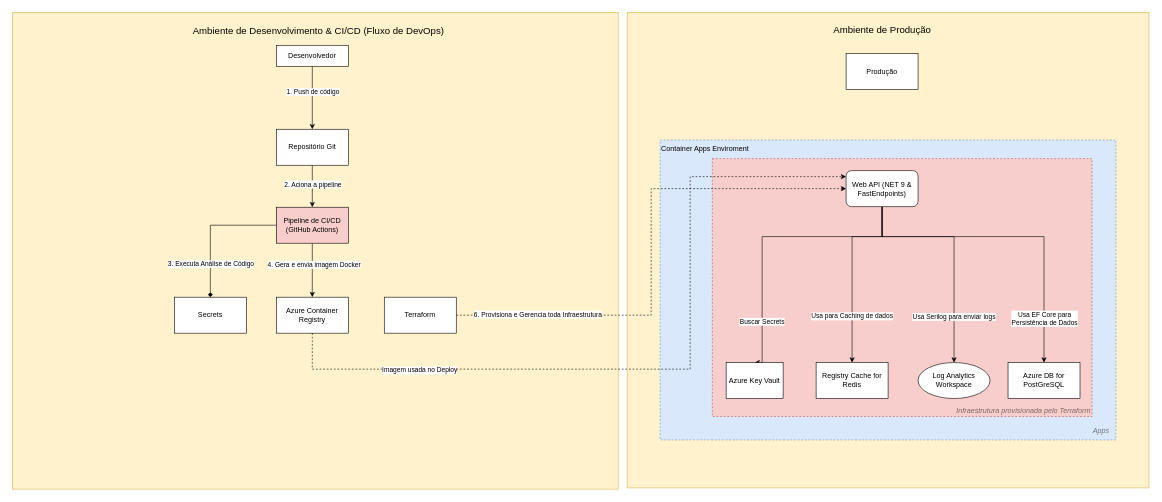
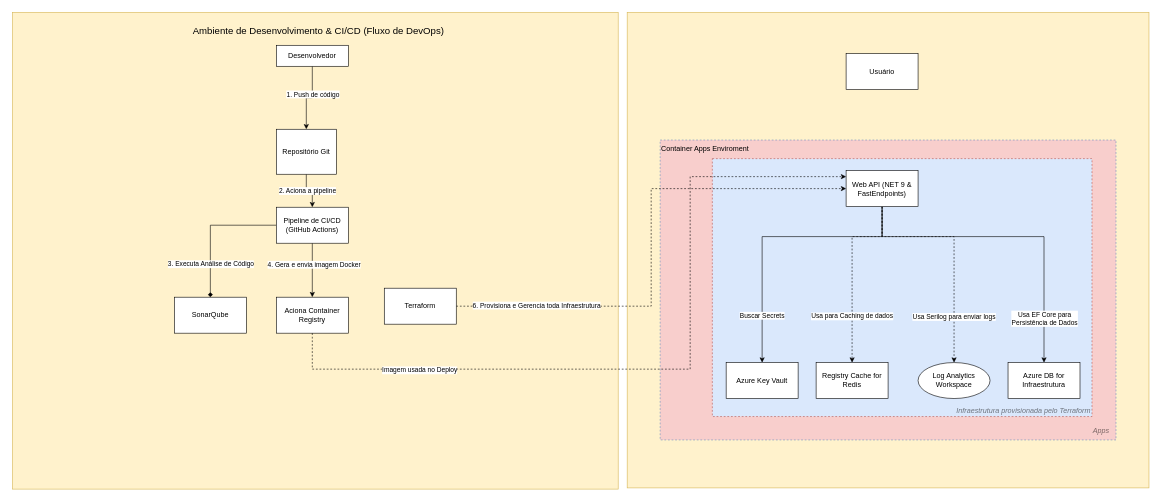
(882, 30) -> none
(882, 72) -> (882, 72)
(312, 147) -> (306, 152)
(708, 149) -> (708, 149)
(882, 189) -> (882, 189)
(312, 225) -> (312, 225)
(902, 288) -> (902, 288)
(852, 298) -> (852, 298)
(954, 298) -> (954, 298)
(210, 315) -> (210, 315)
(312, 315) -> (312, 315)
(420, 315) -> (420, 306)
(755, 381) -> (762, 381)
(1044, 381) -> (1044, 381)
